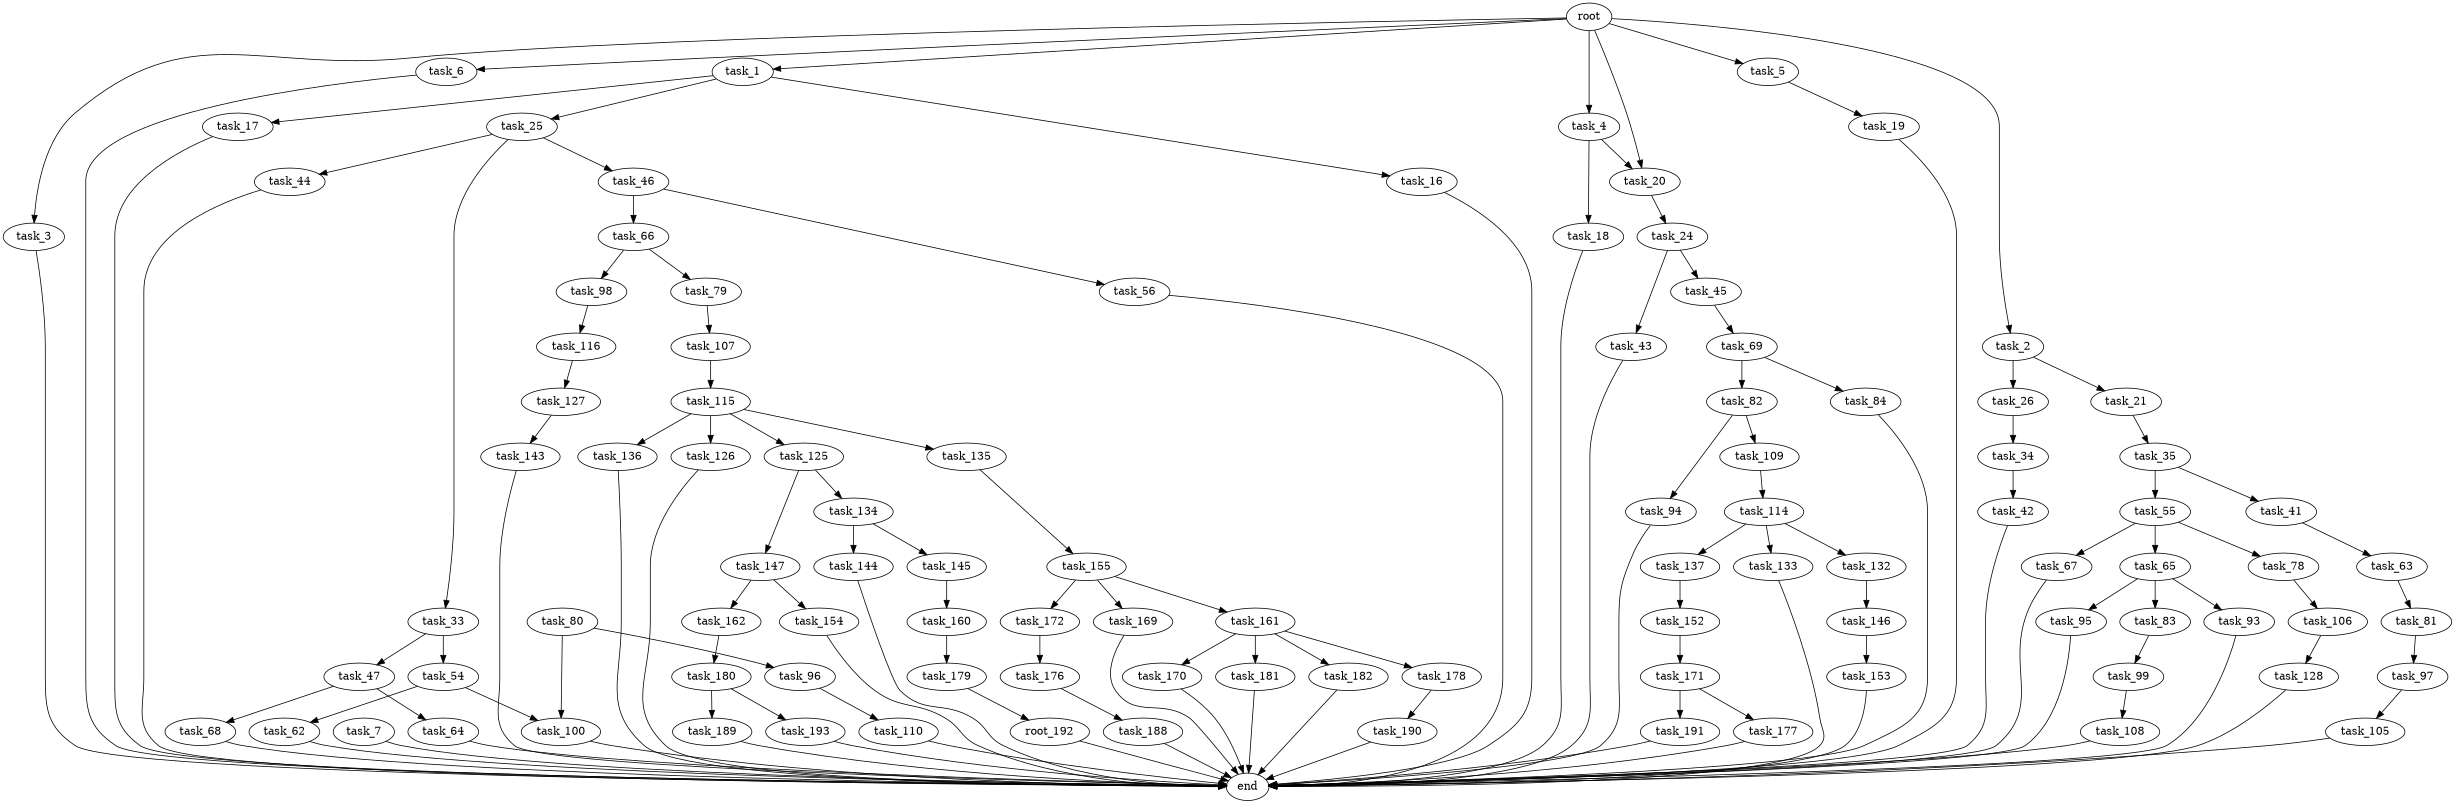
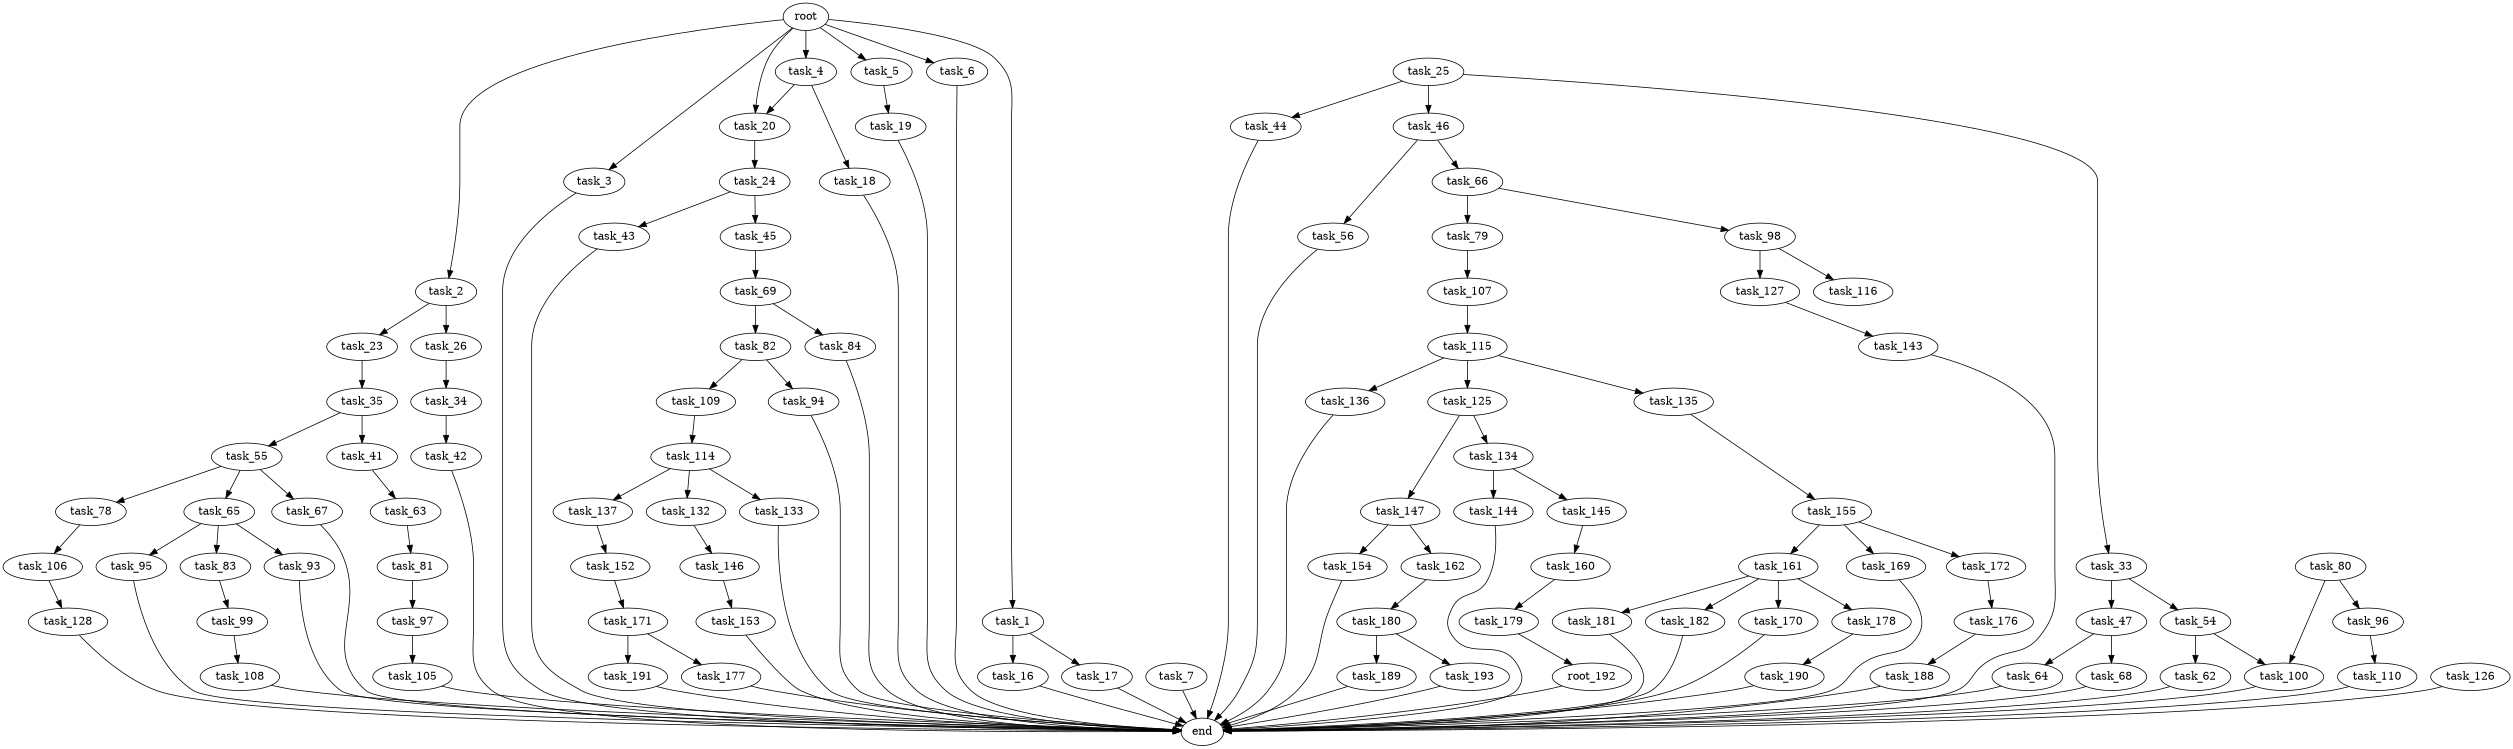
(638, 98) -> none
(570, 370) -> (1760, 261)
(2126, 402) -> (362, 347)
(711, 426) -> none
